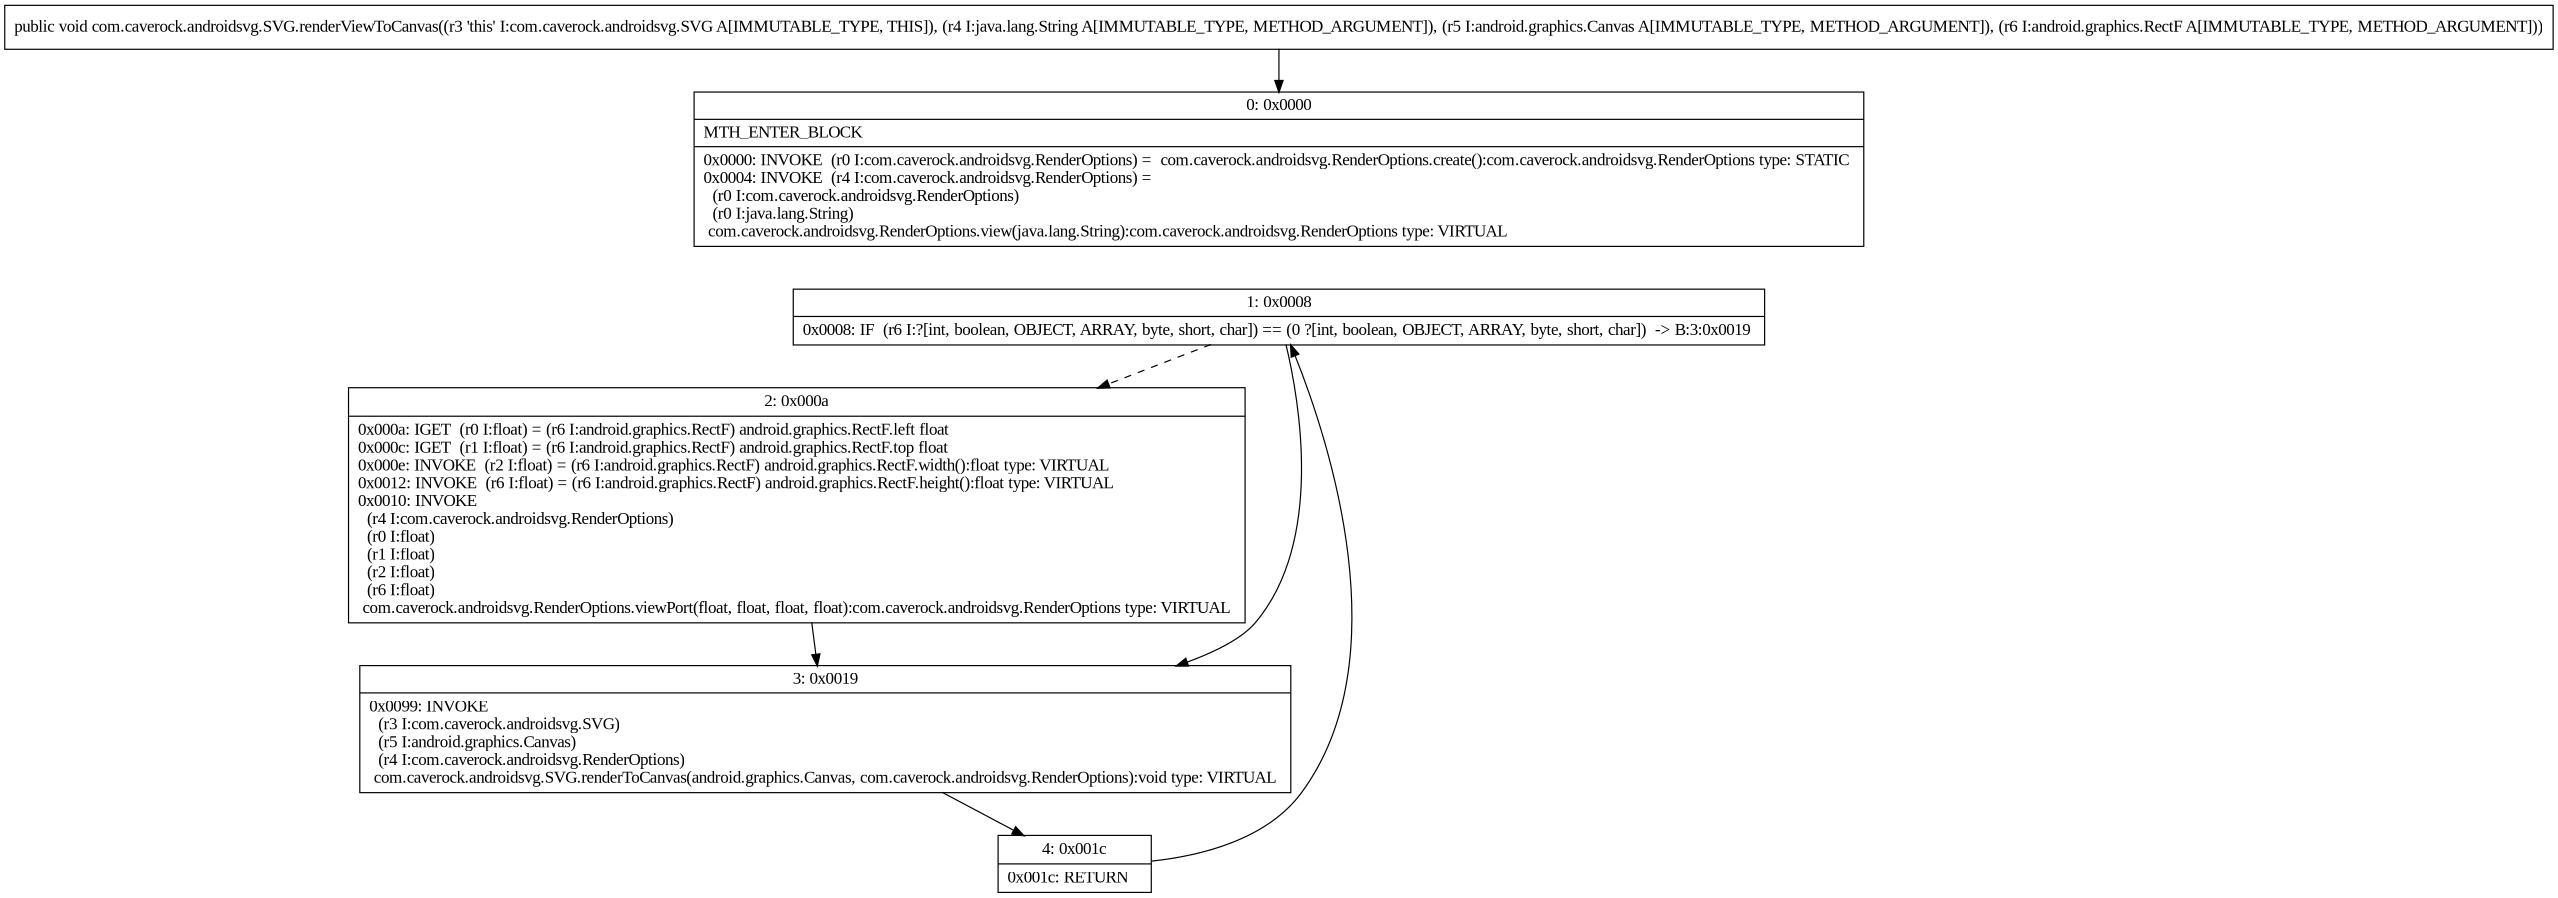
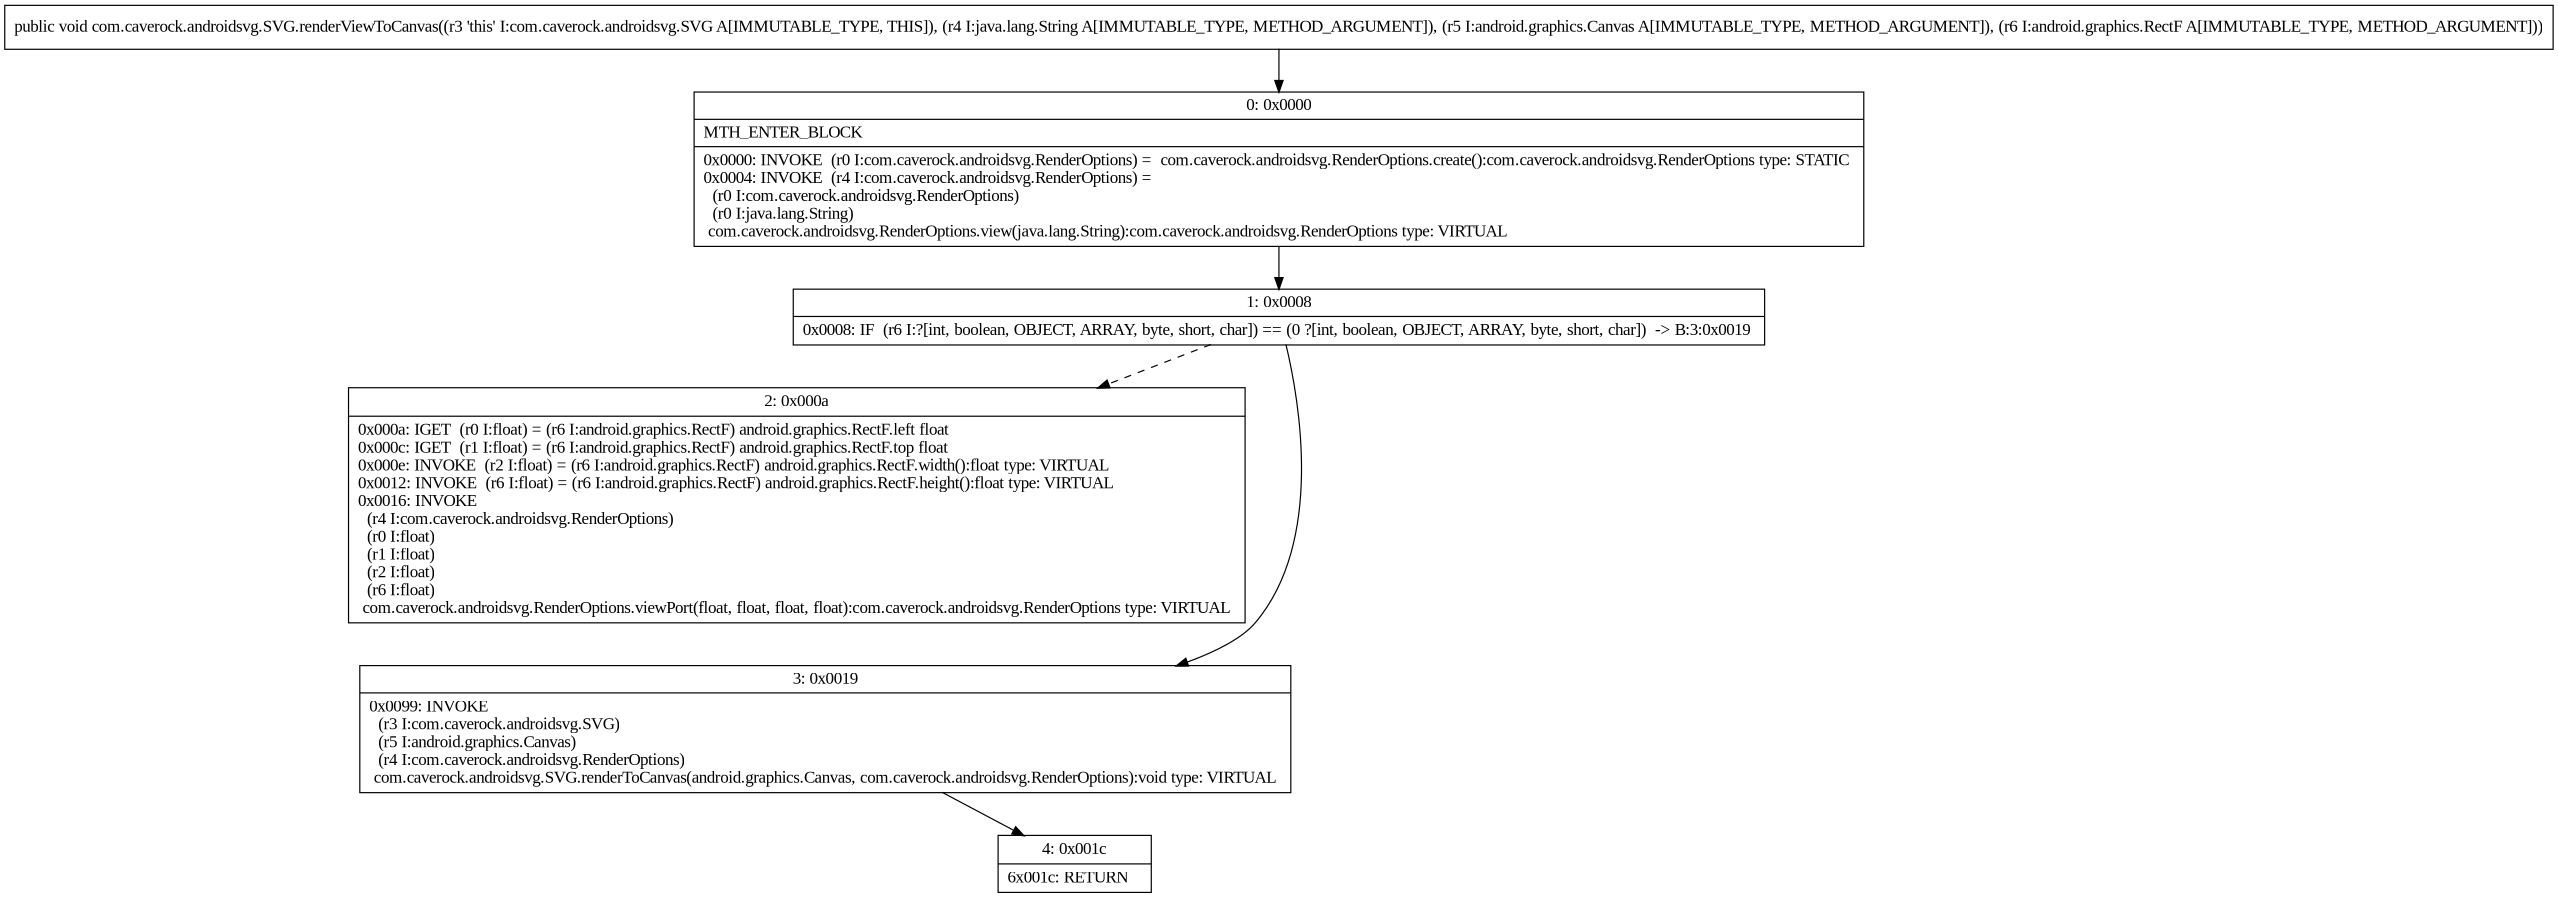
(422, 501) -> (422, 501)
(814, 638) -> none
(1349, 660) -> (1279, 262)
(1075, 878) -> (1075, 878)
